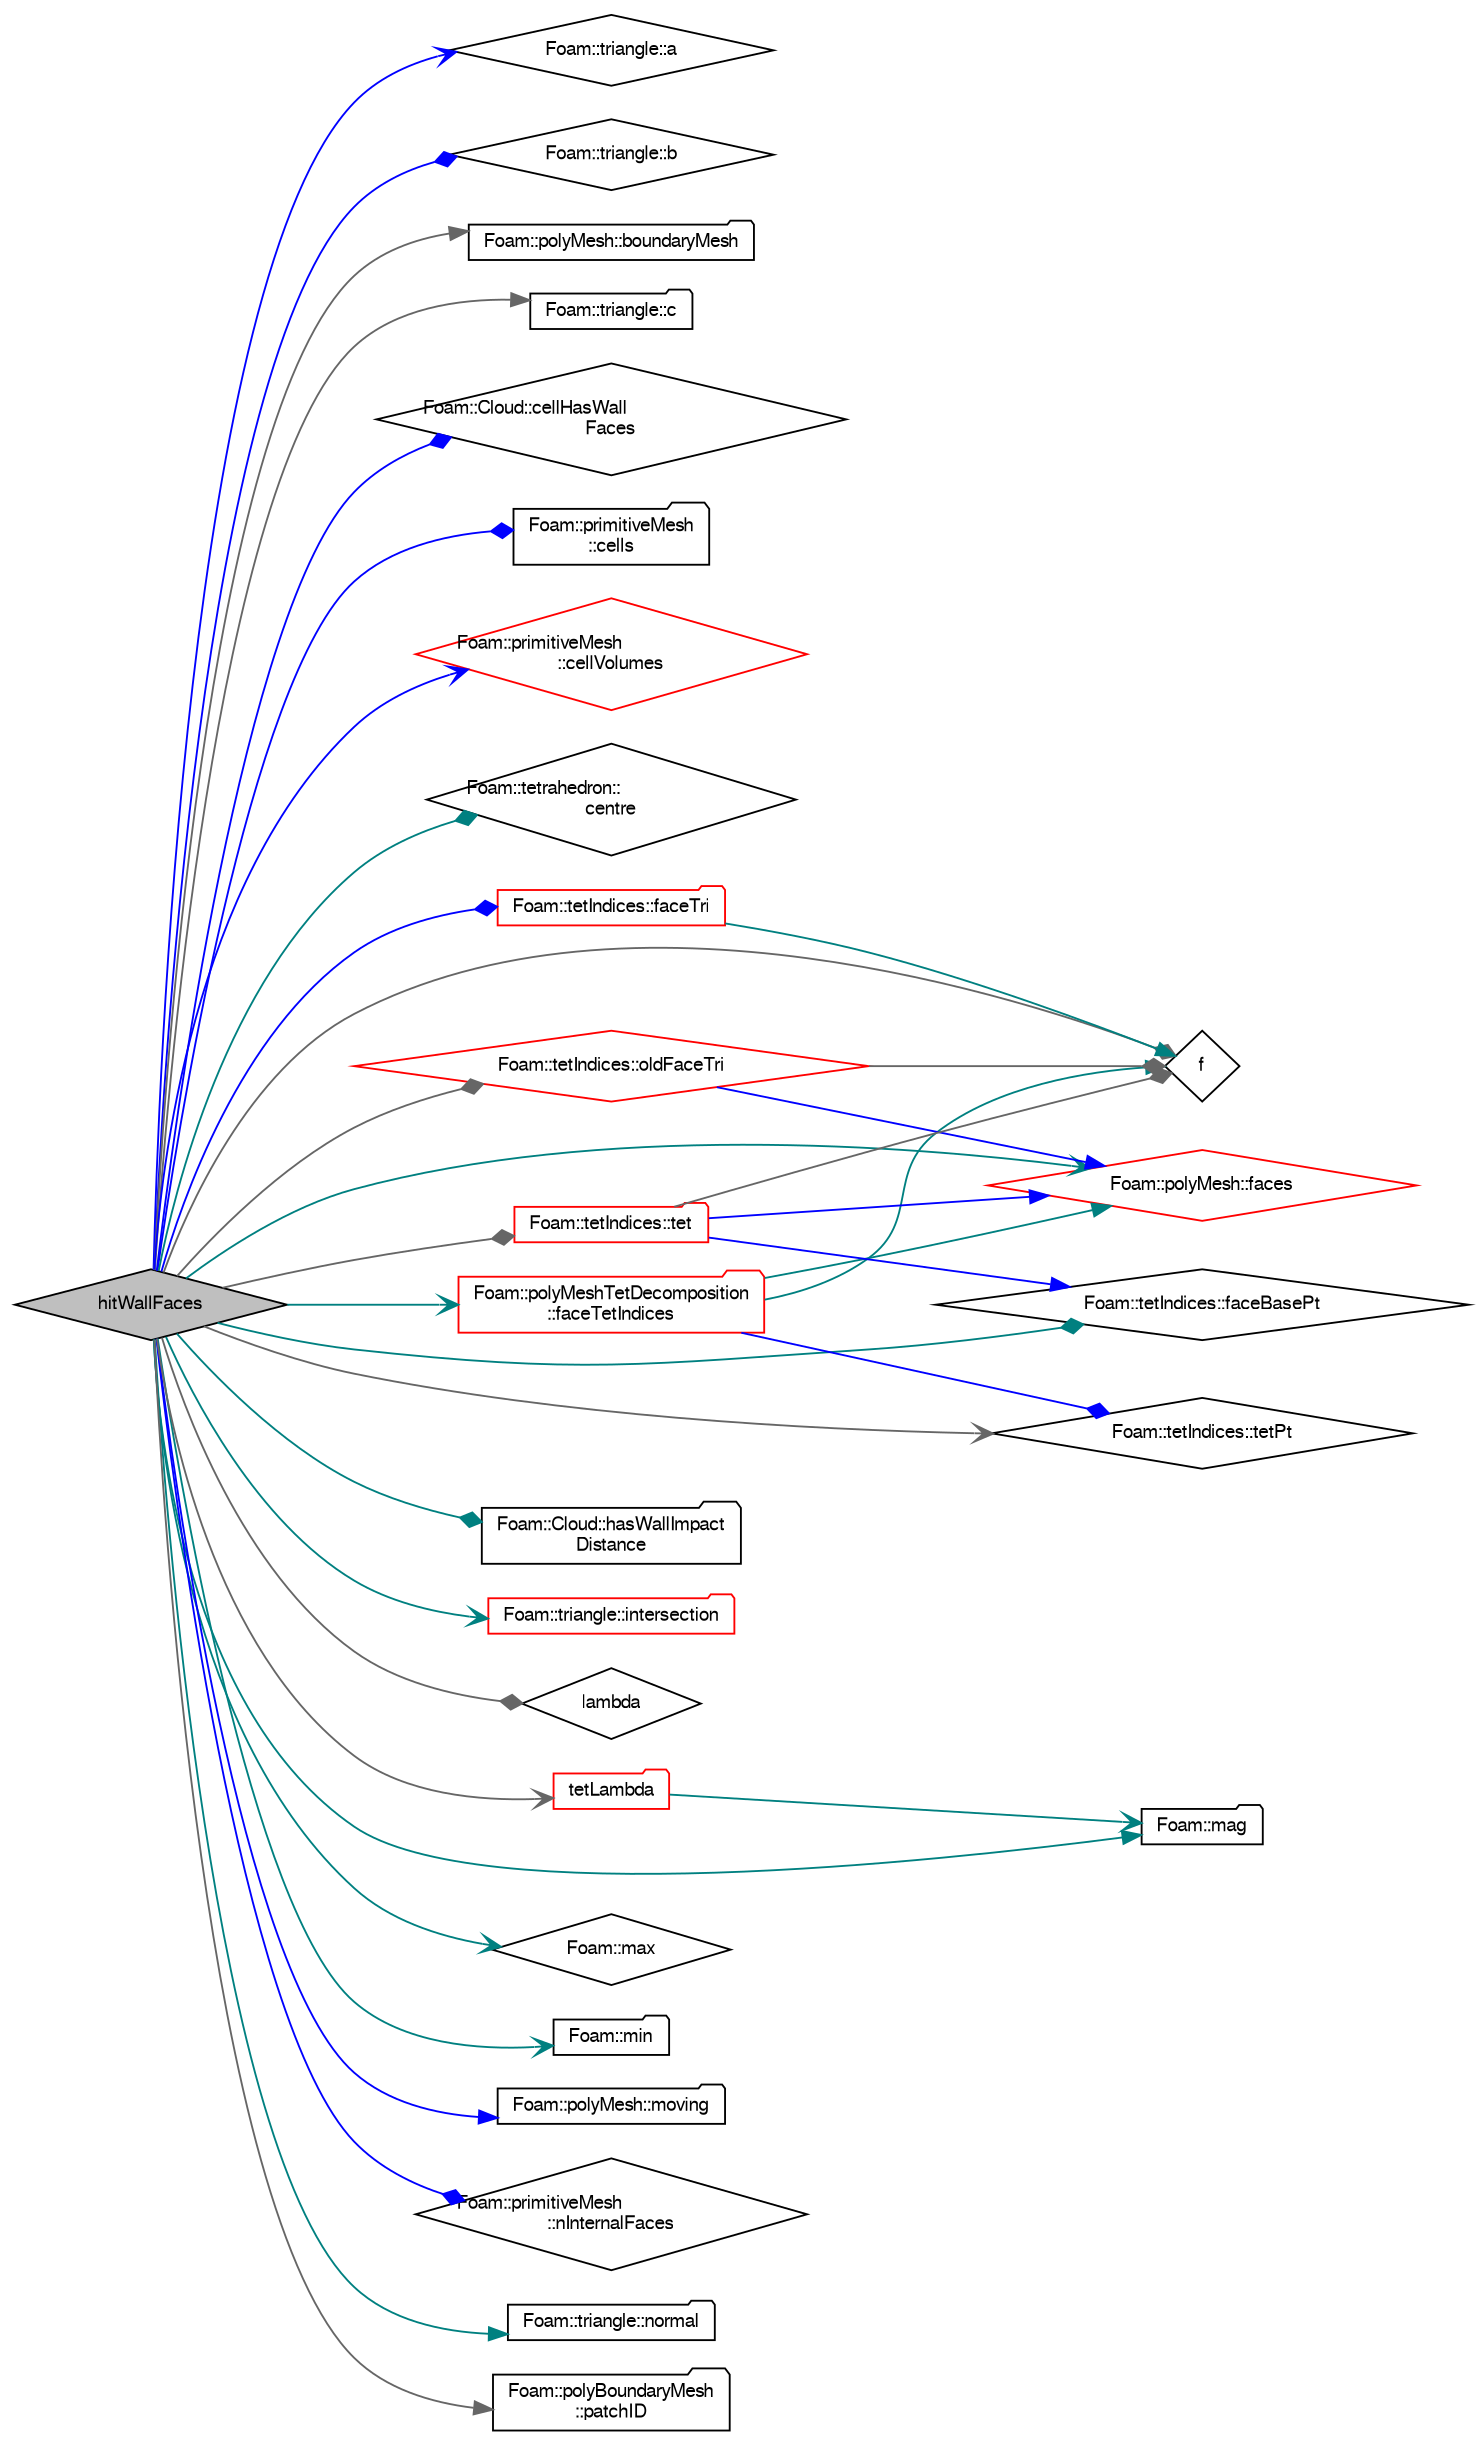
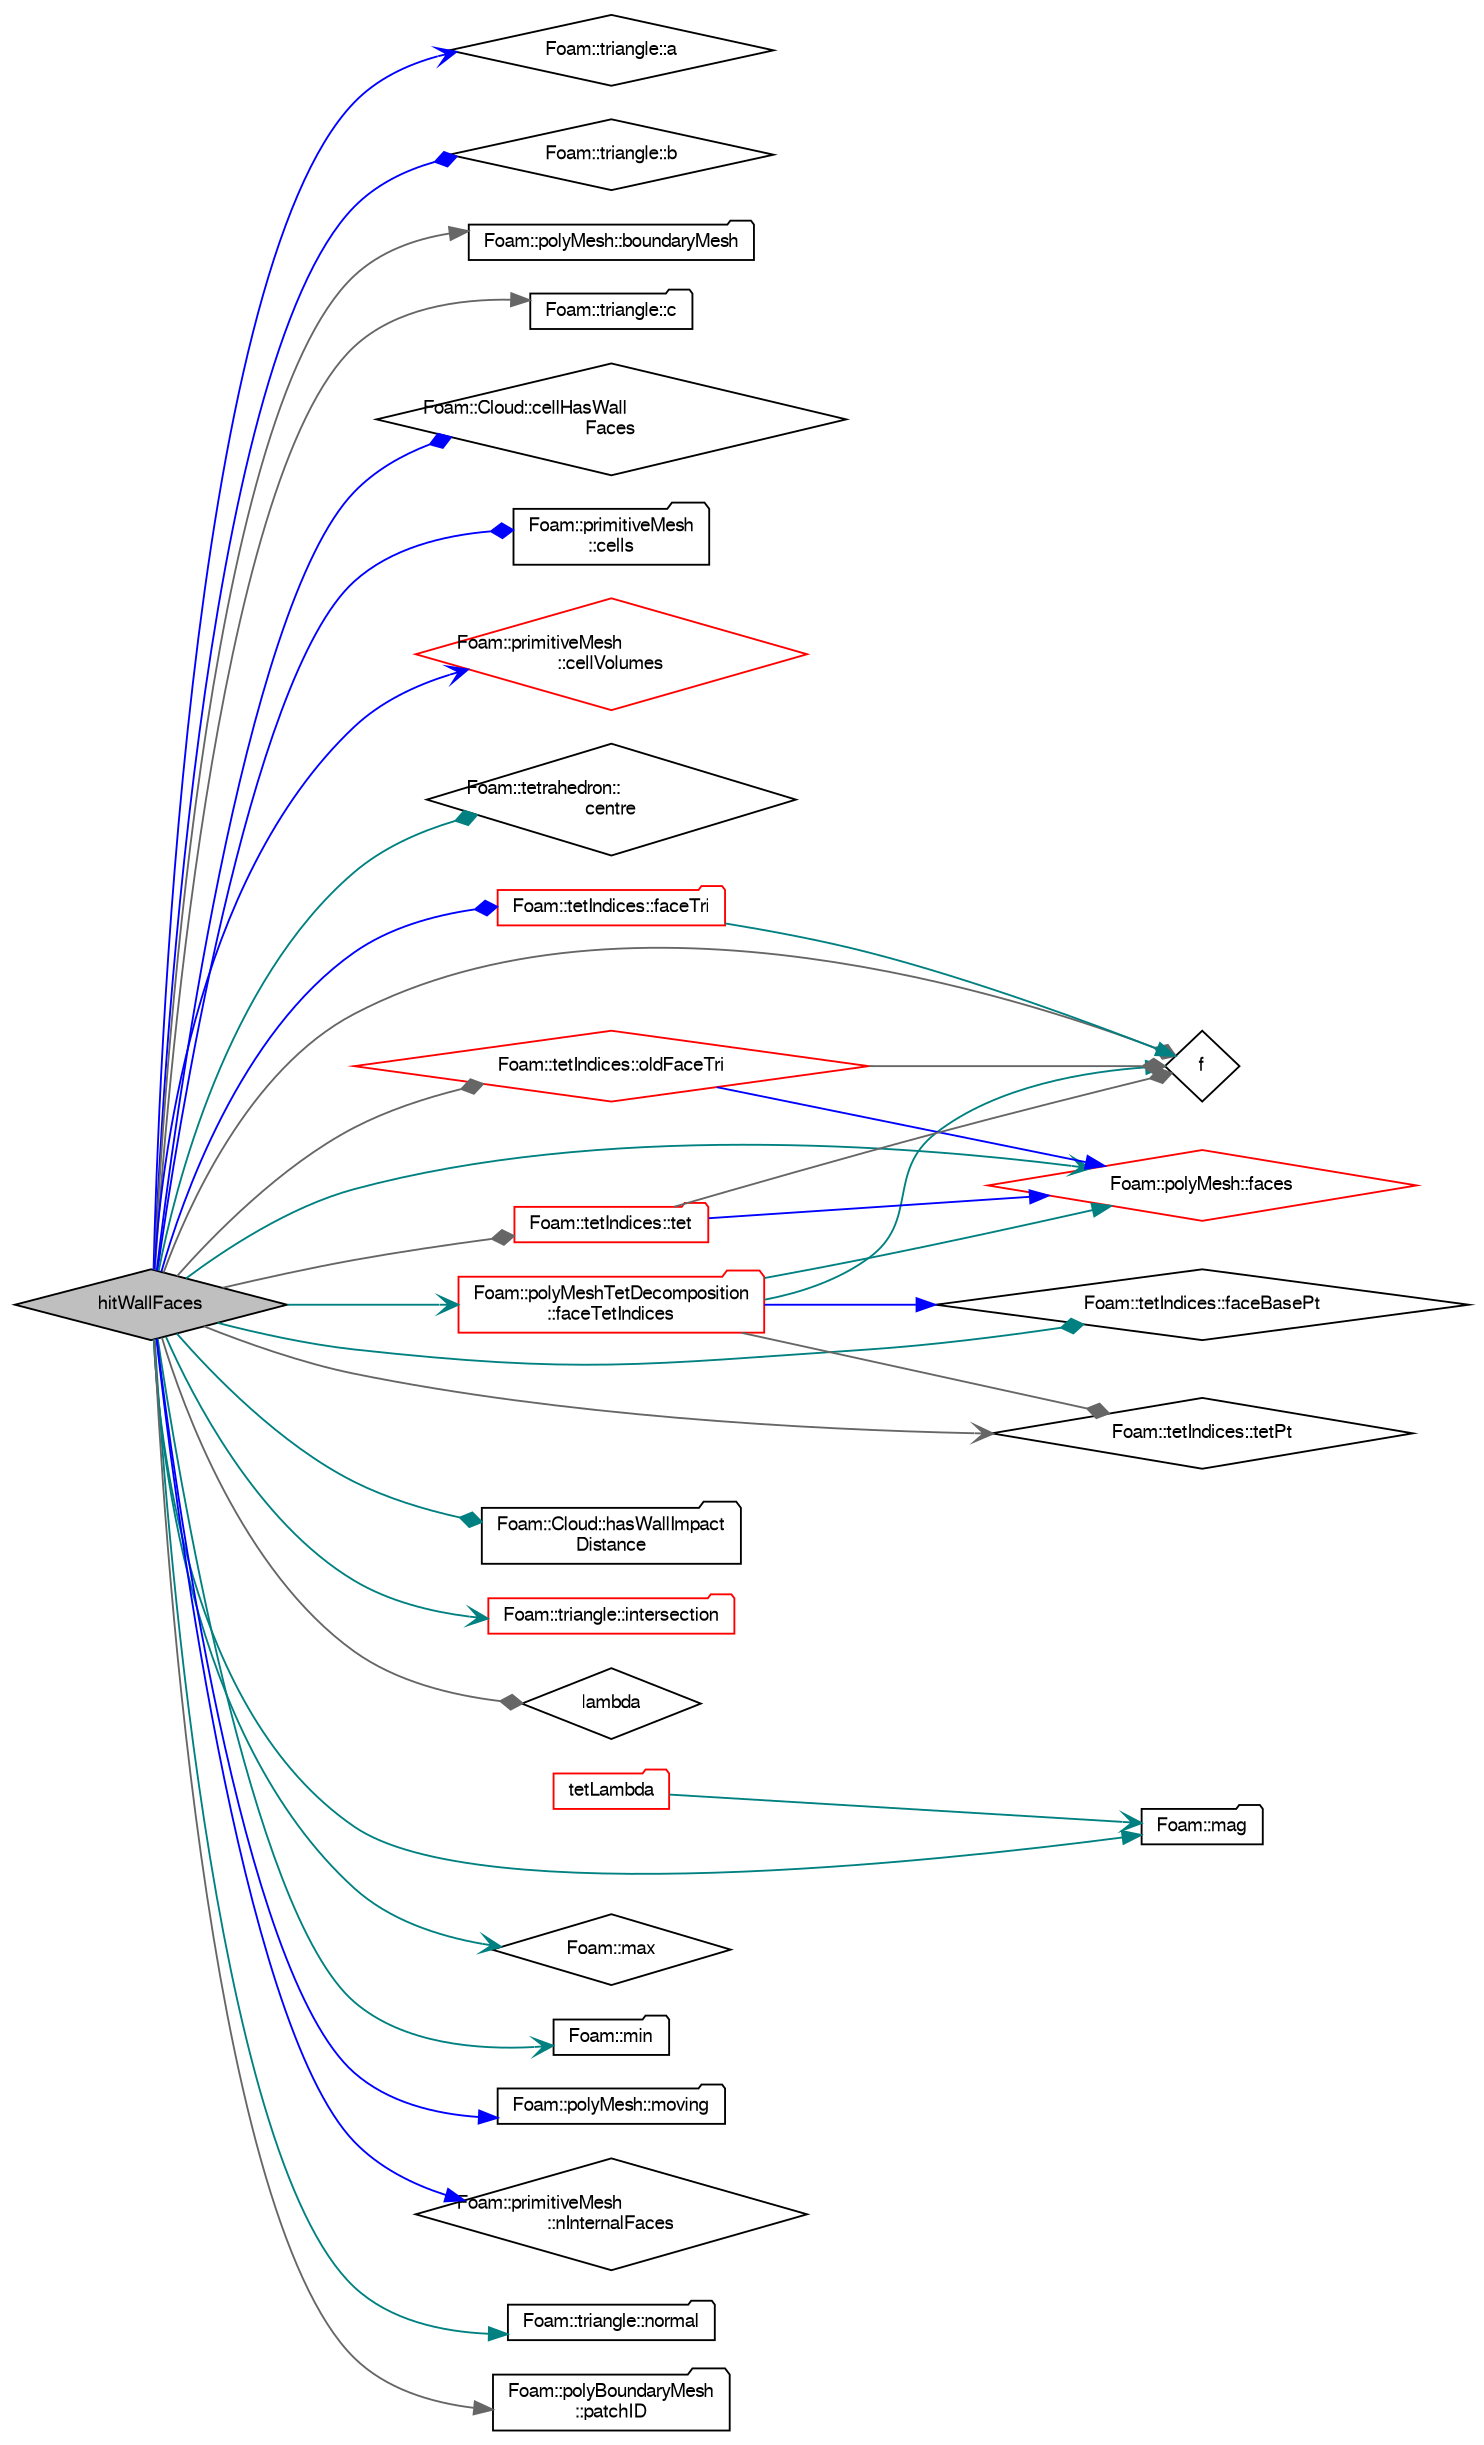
(905, 1264) -> (840, 1305)
(914, 1371) -> (914, 1371)
(261, 1650) -> none
(245, 1872) -> (245, 1872)
